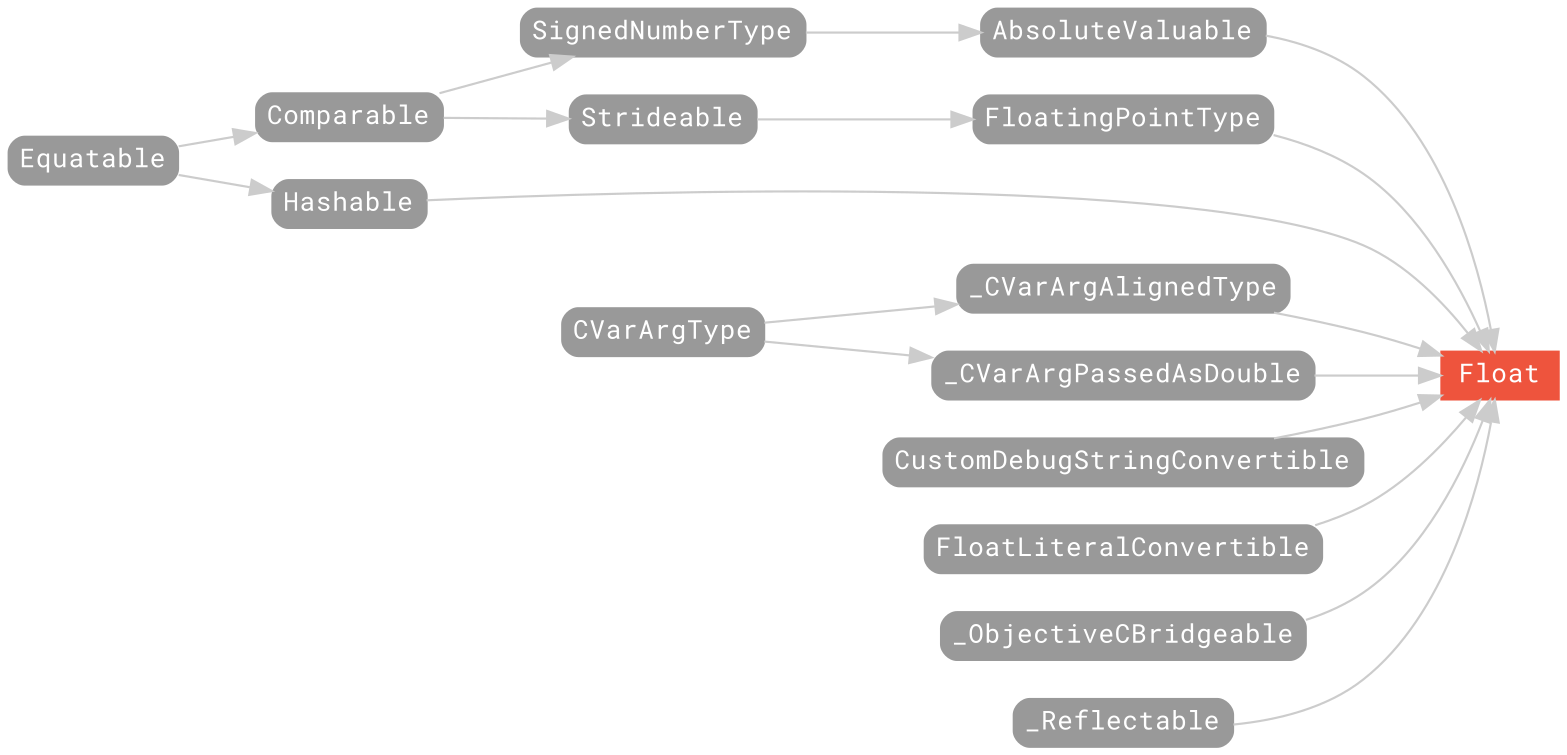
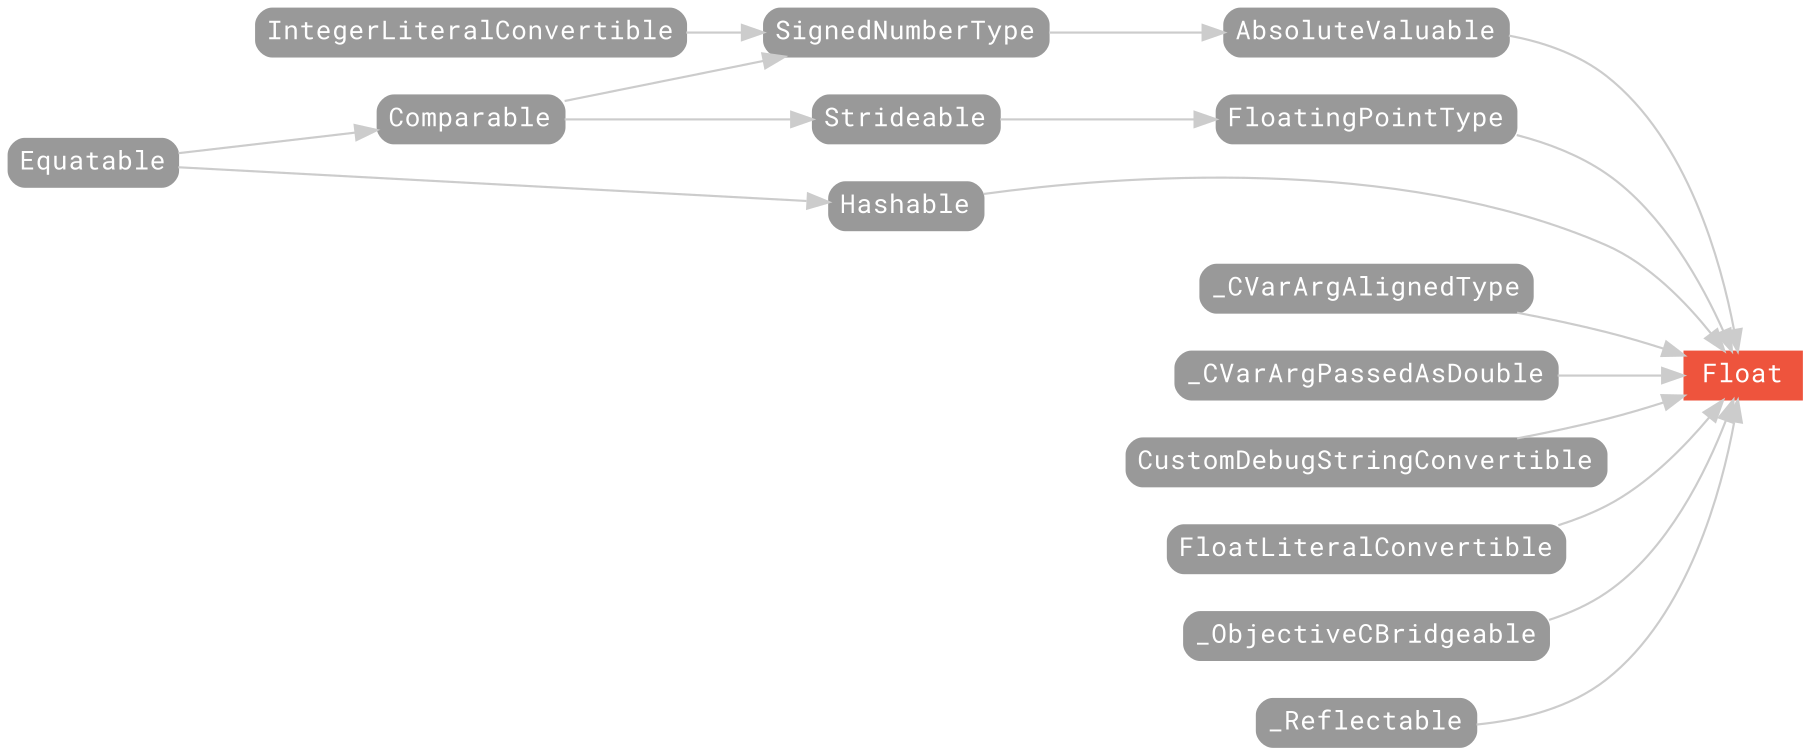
none -> (471, 33)
(663, 332) -> none
